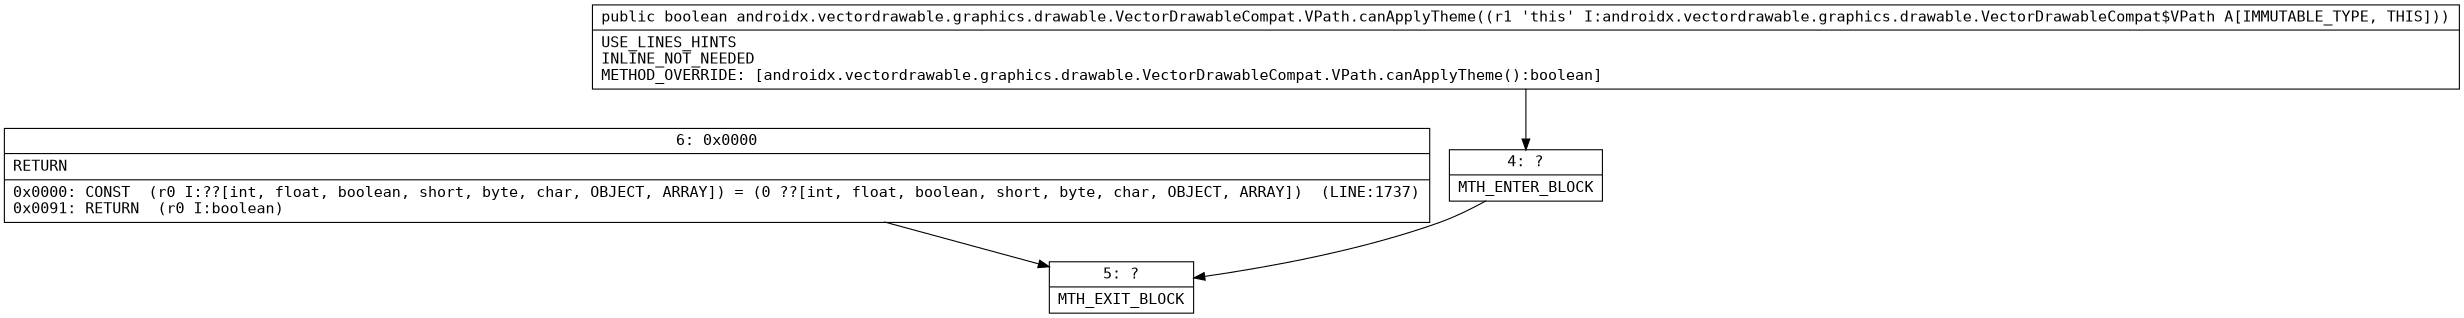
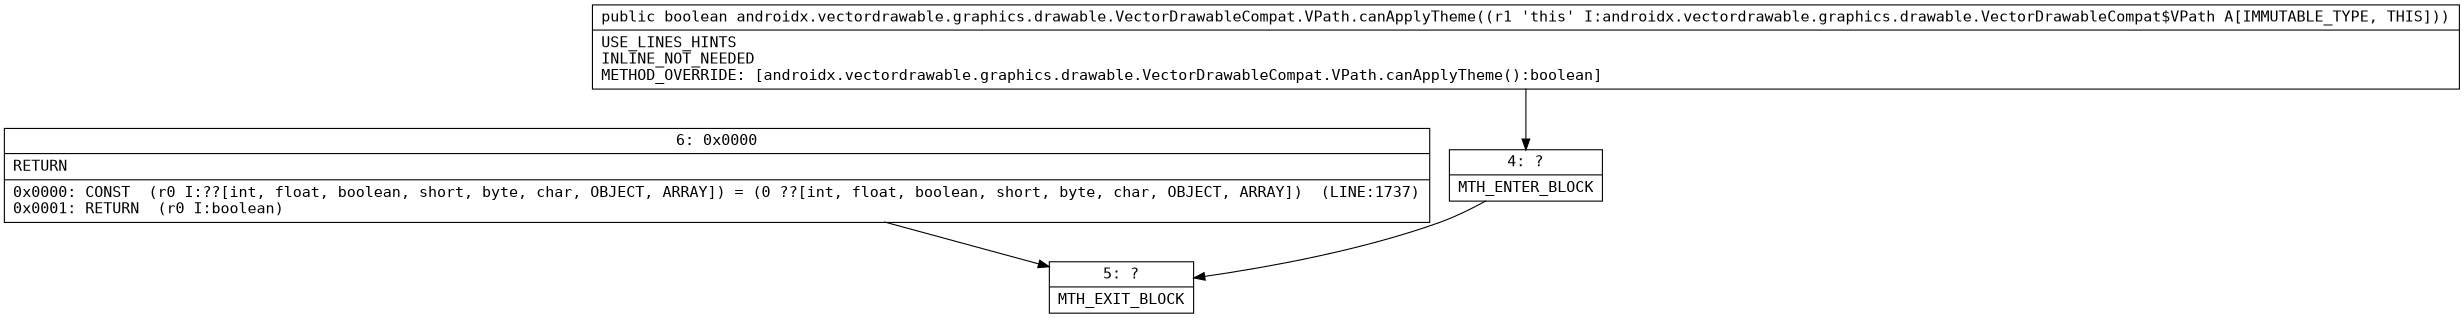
(153, 209) -> (153, 209)
